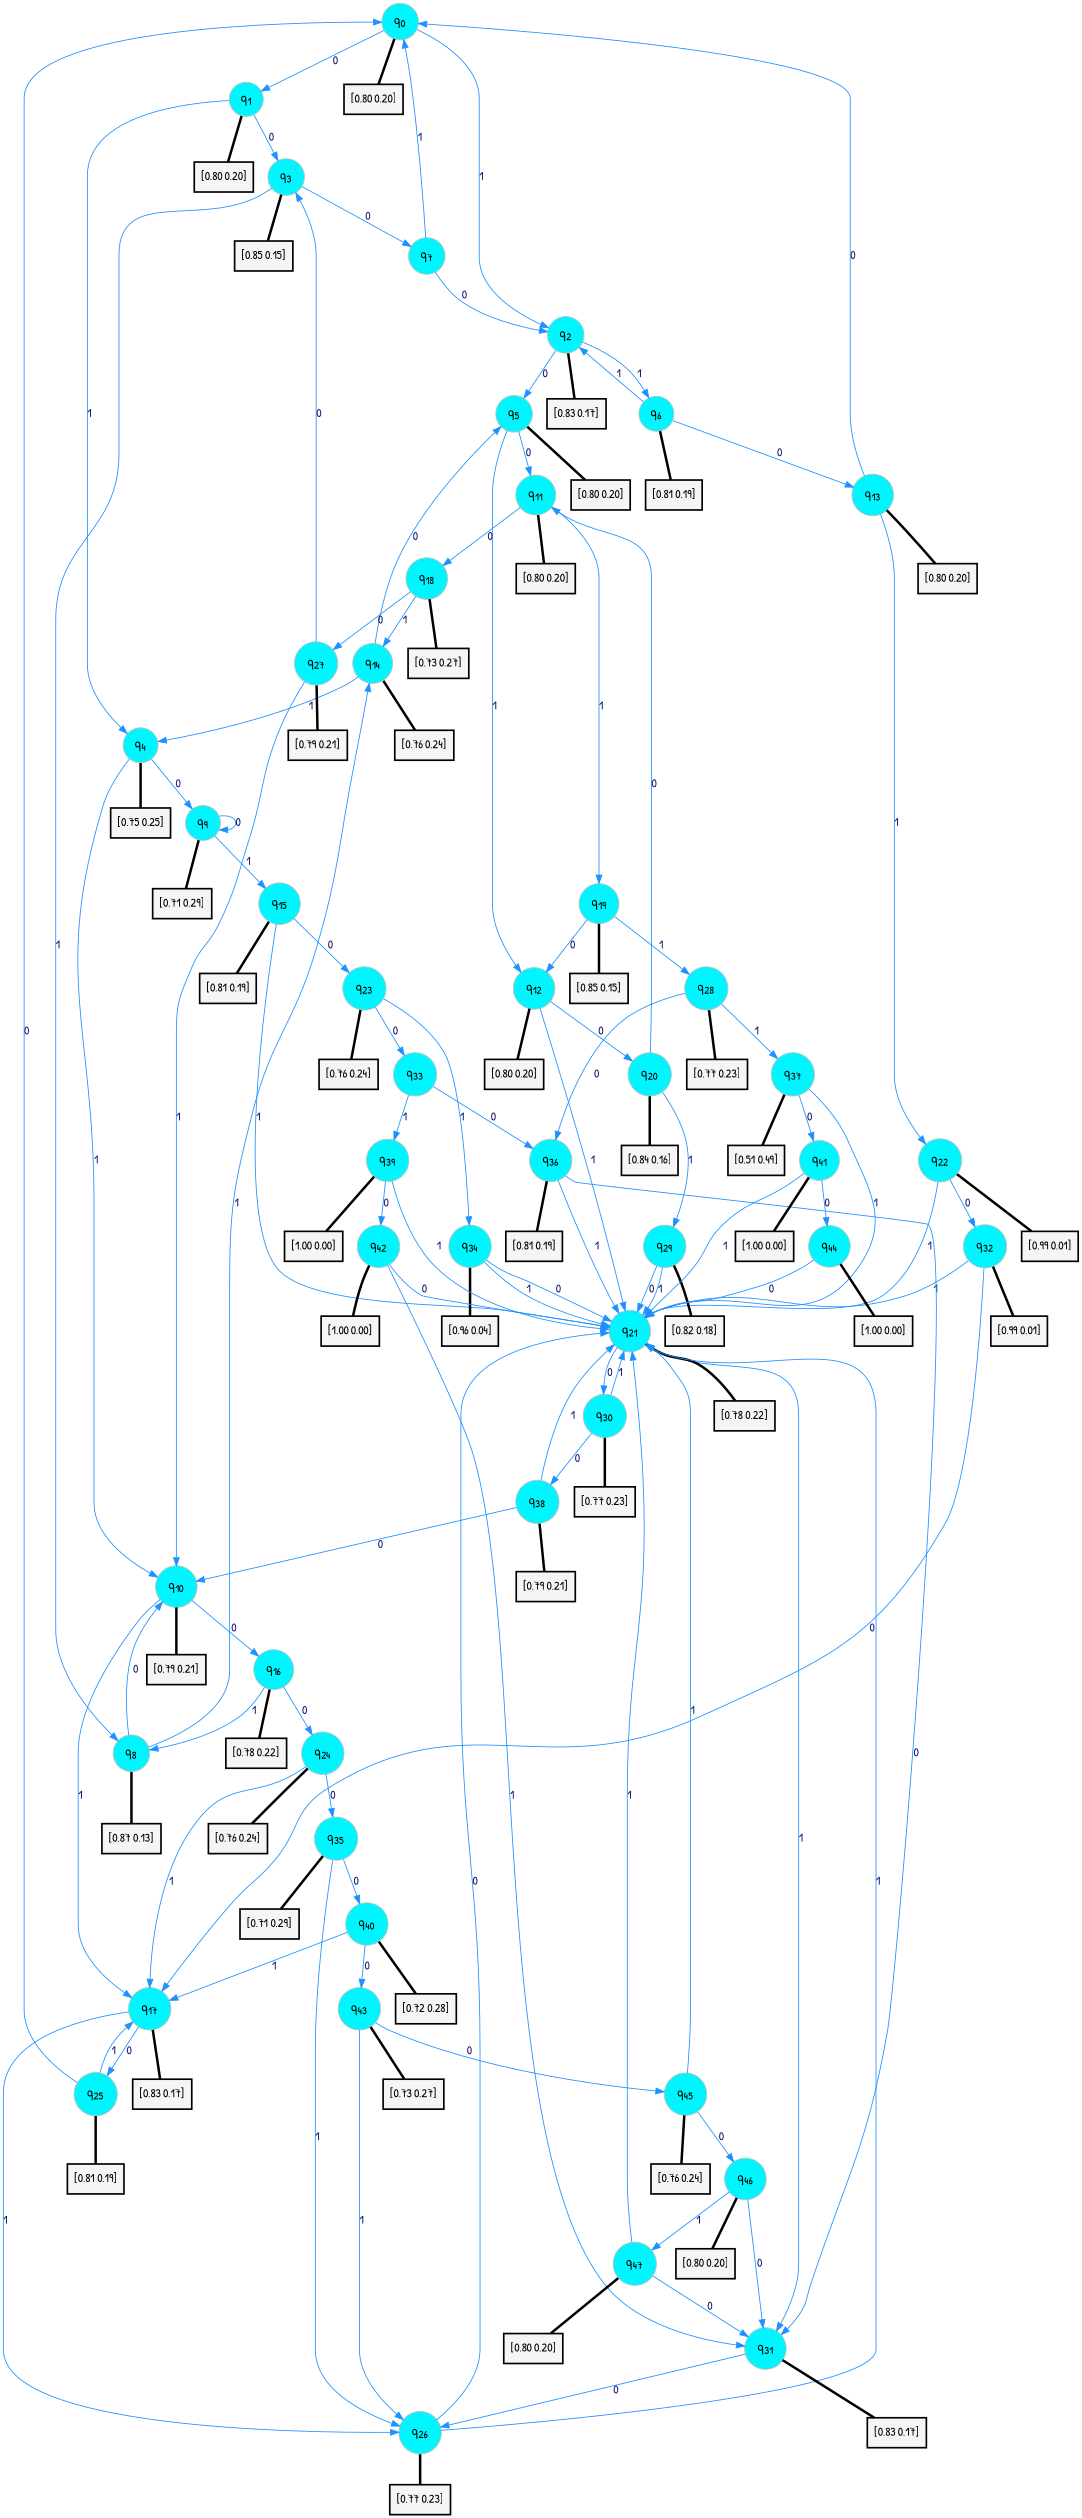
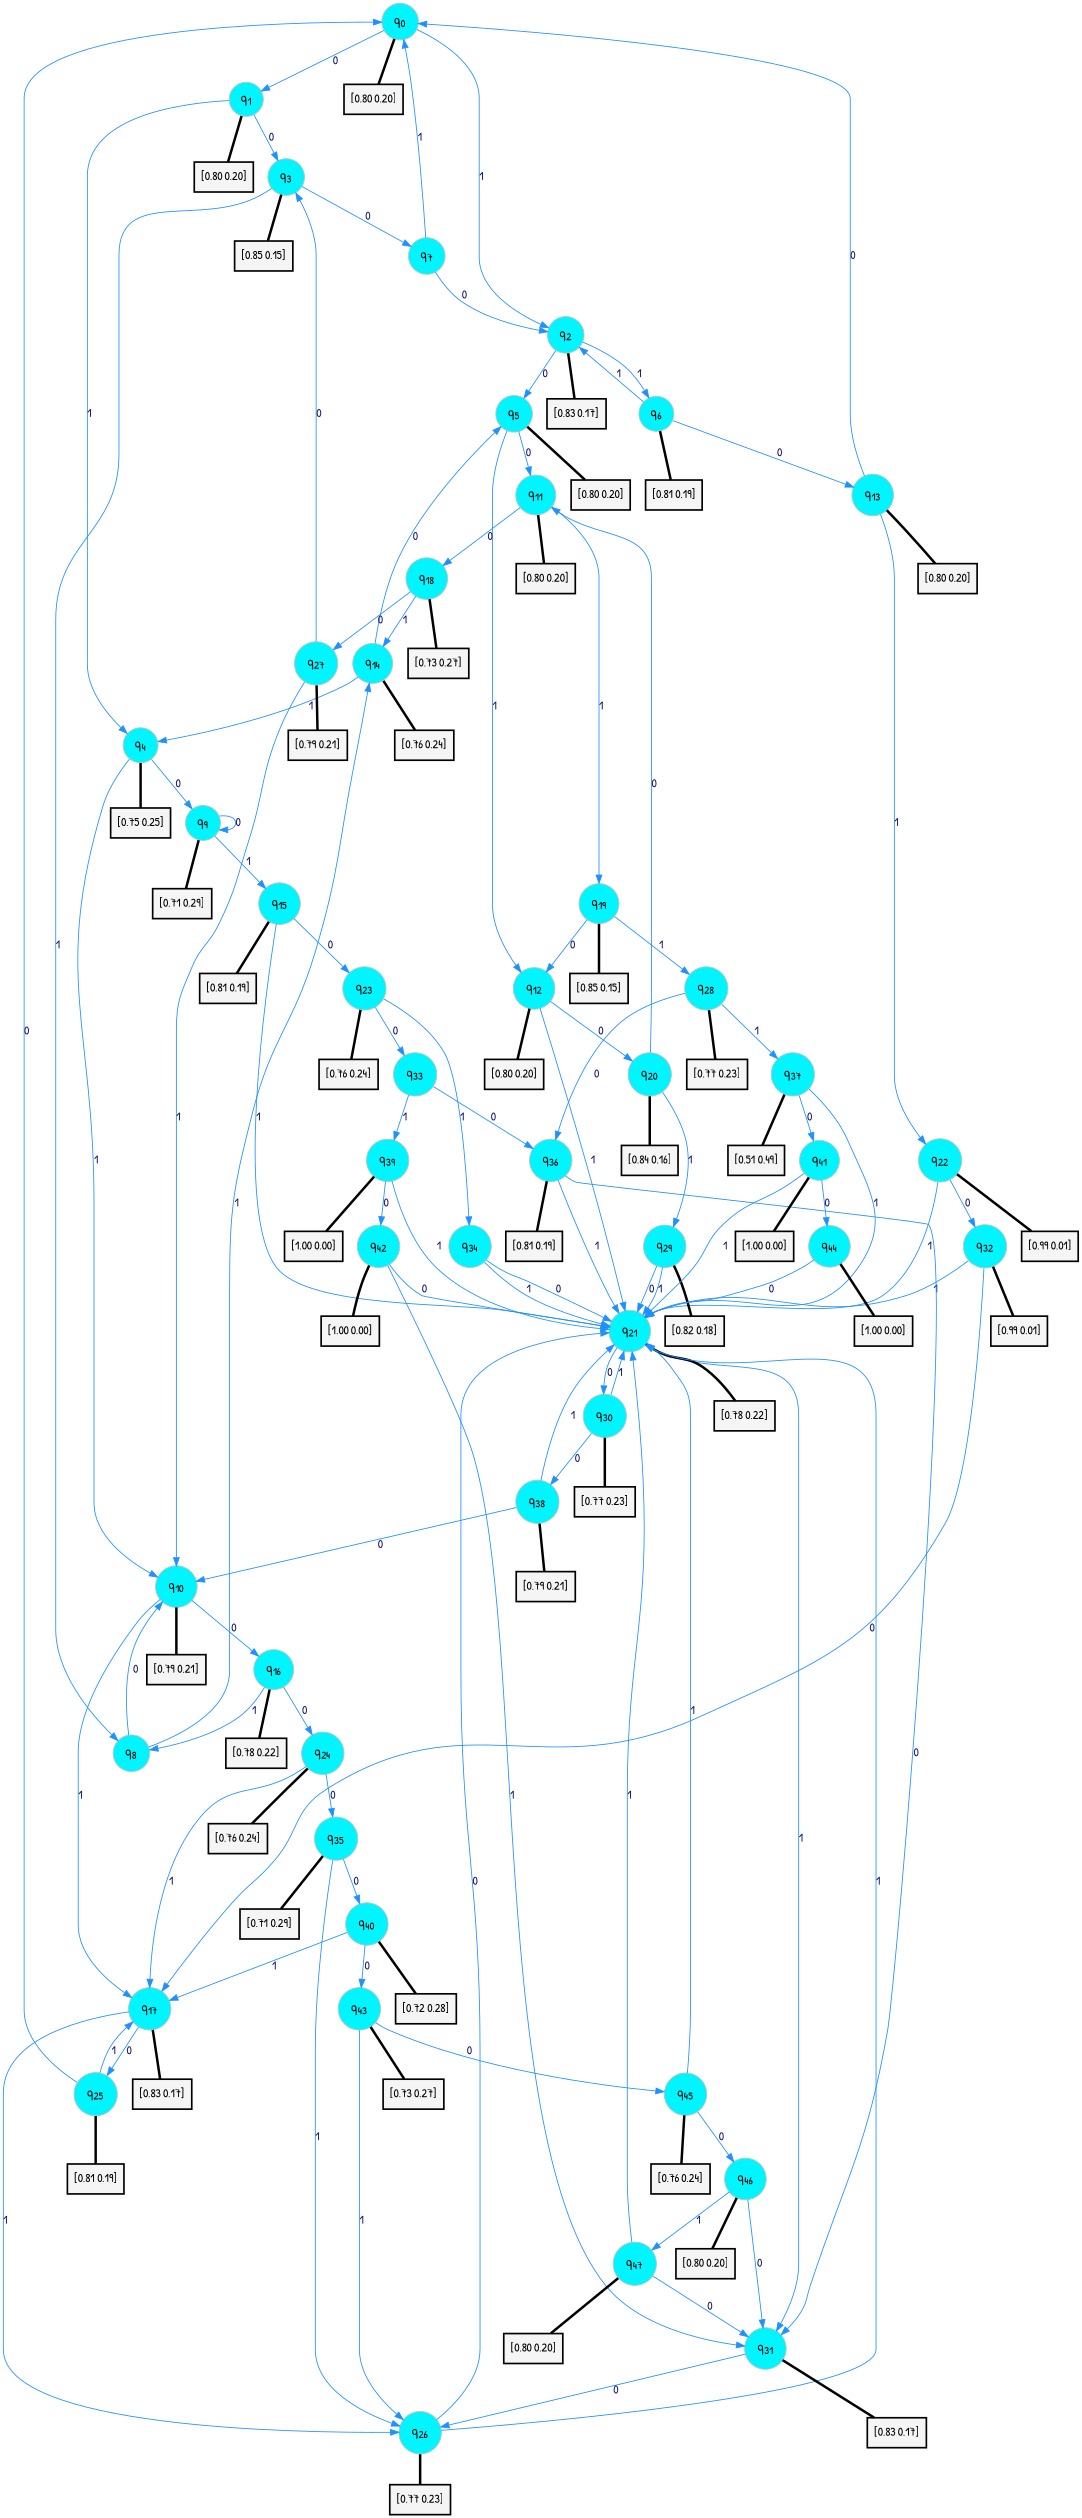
(470, 1331) -> none
(131, 1839) -> none
